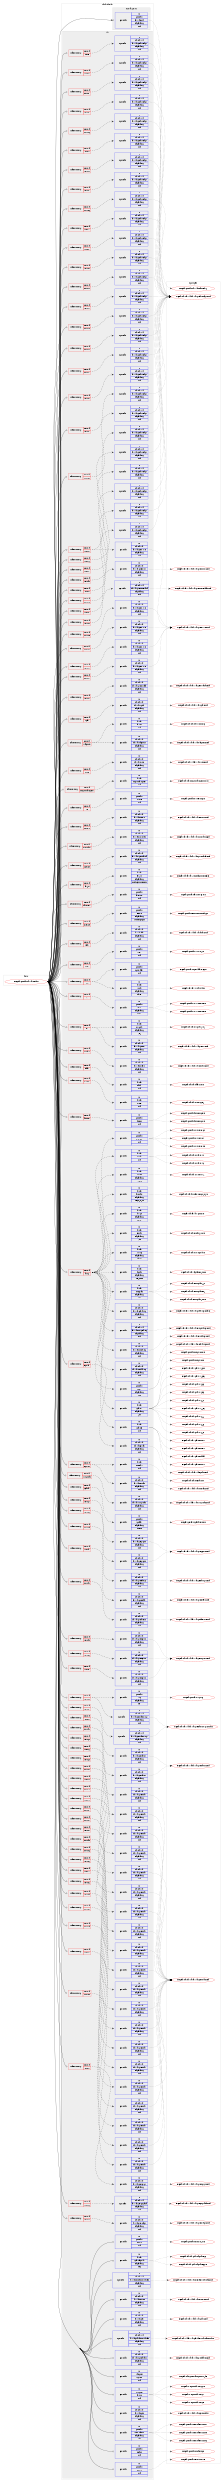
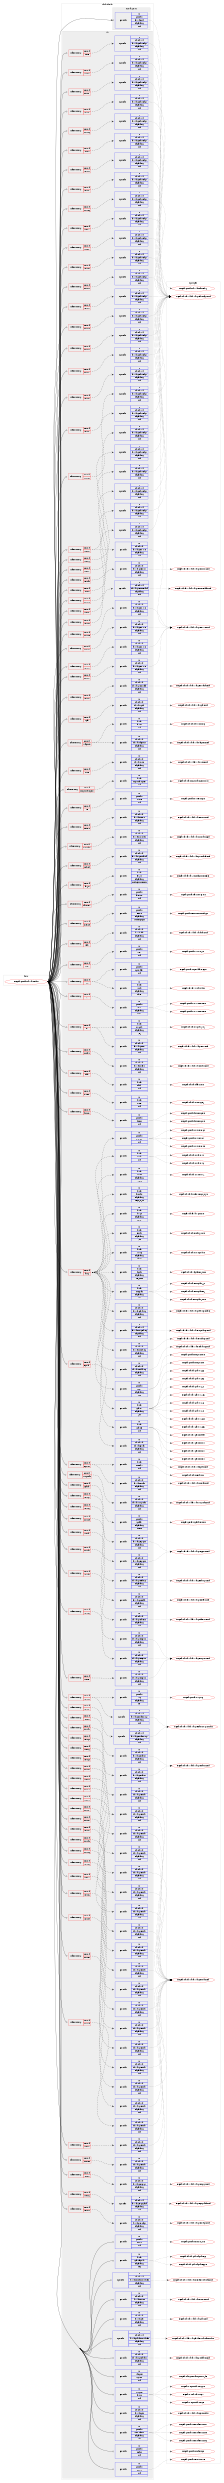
(193, 1417) -> none
(193, 2395) -> (193, 2395)
